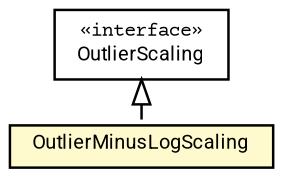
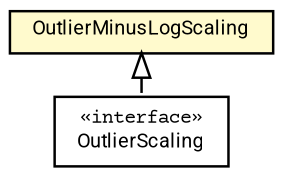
(142, 114) -> (142, 87)
